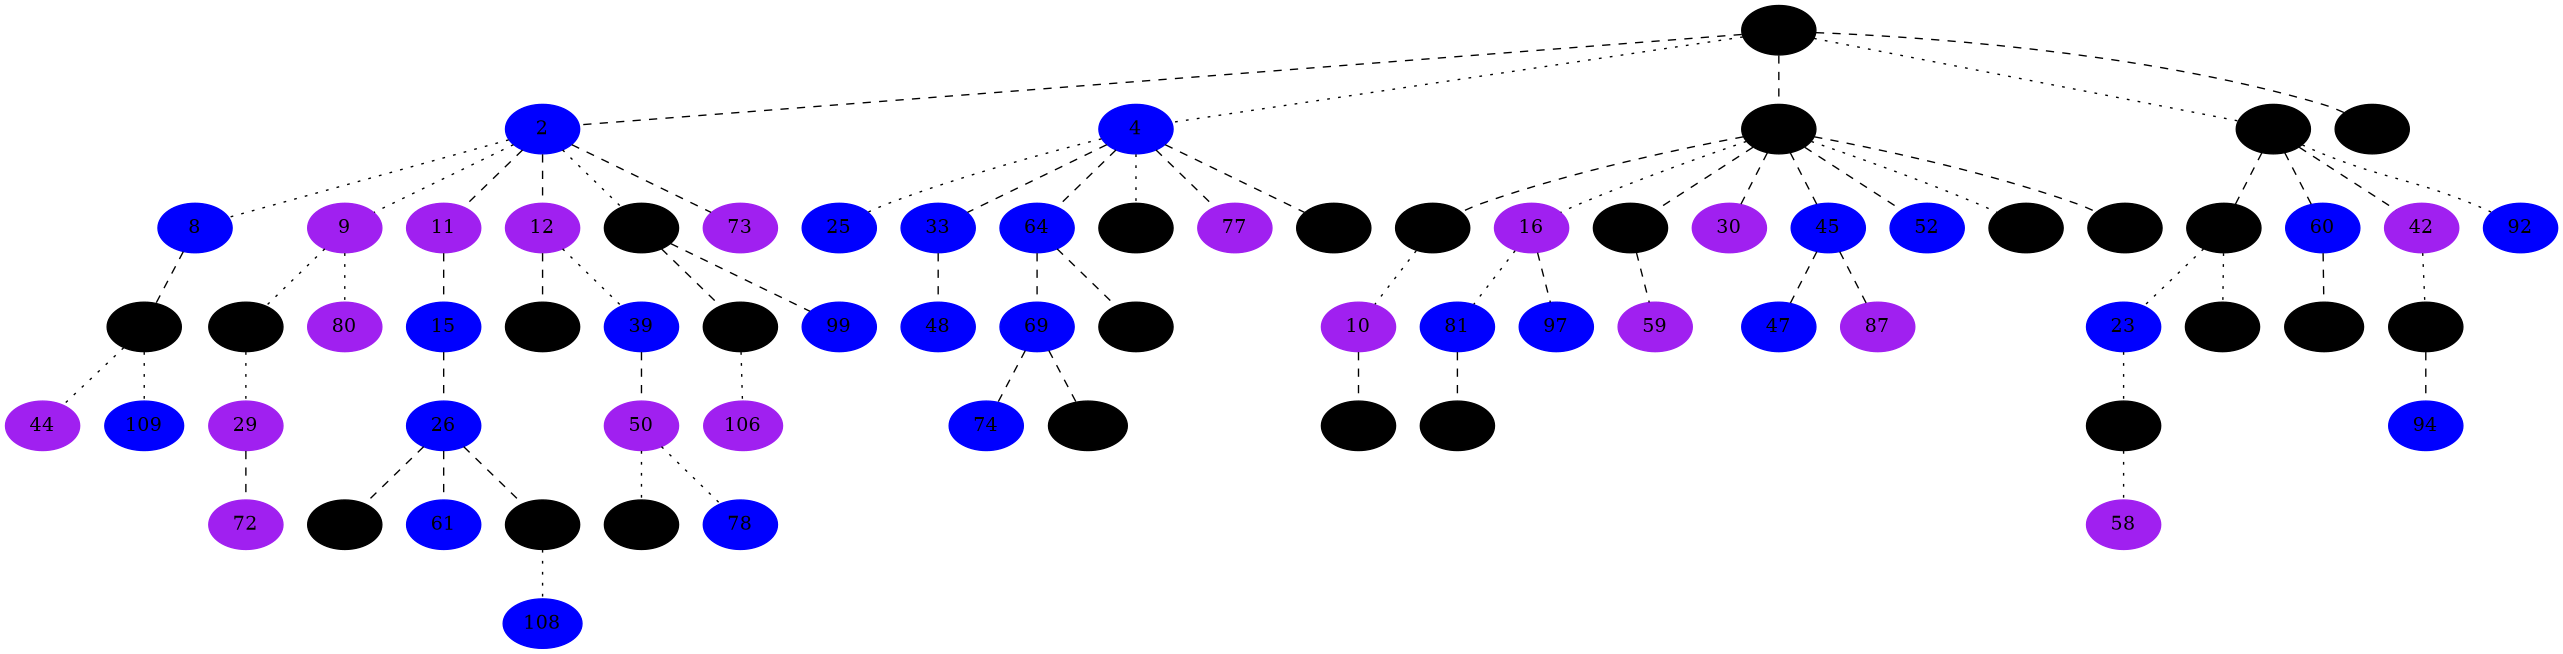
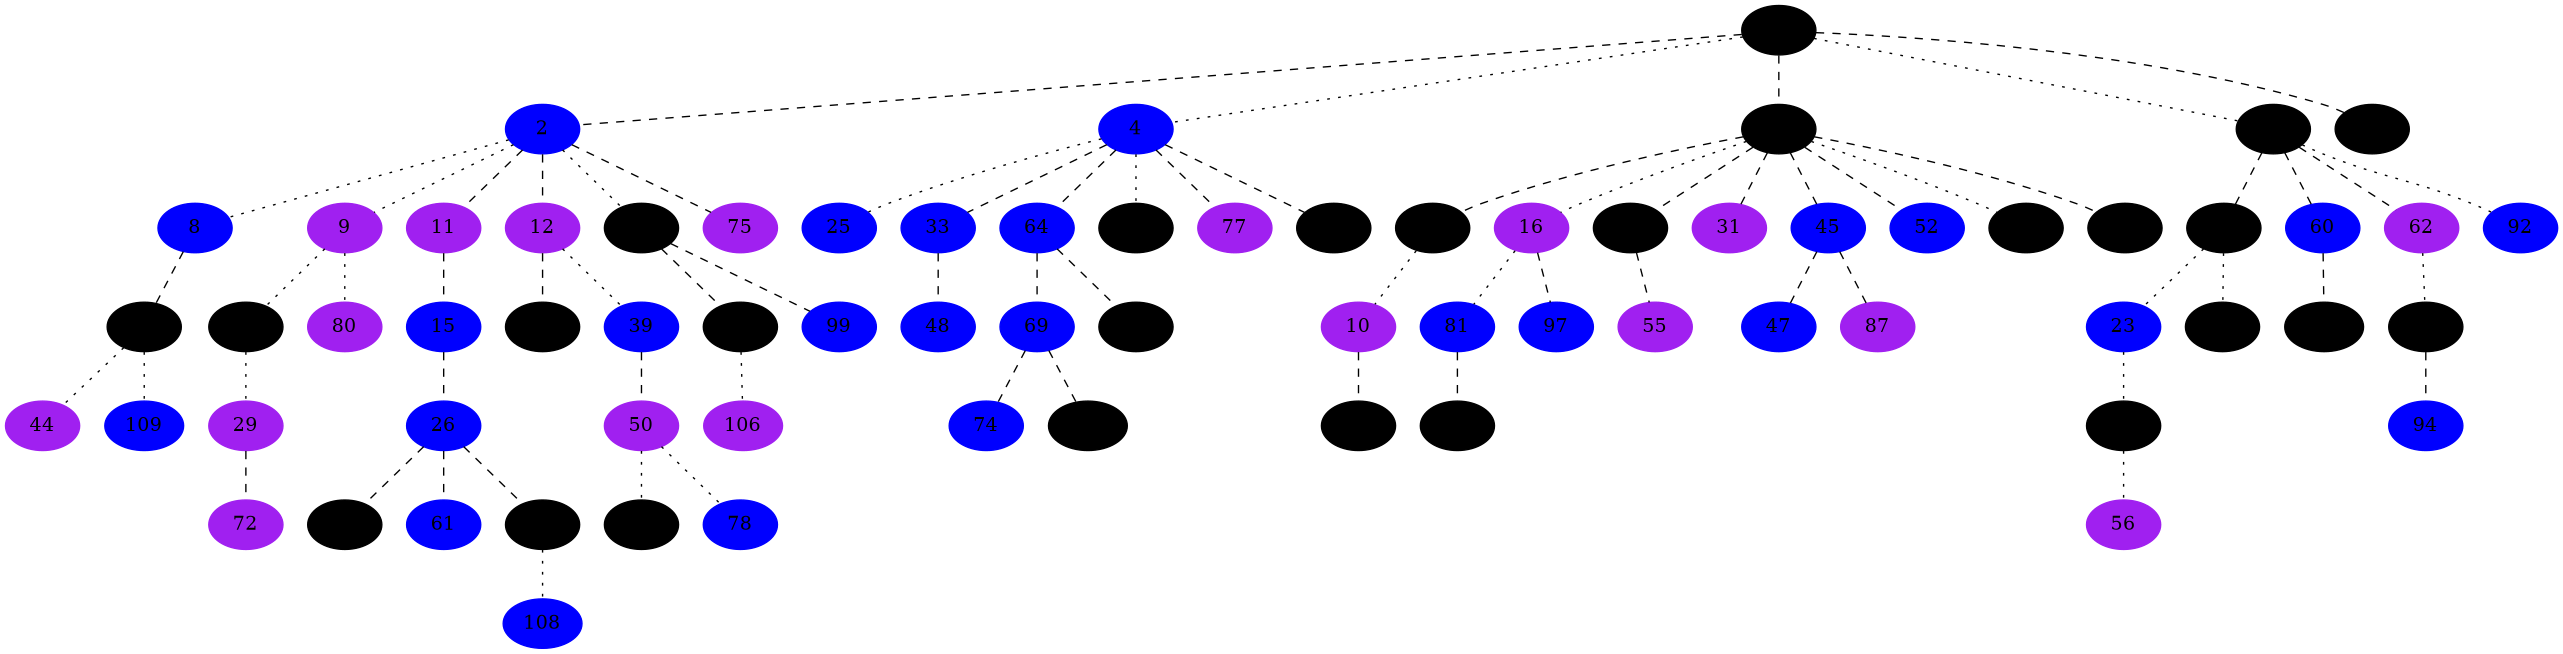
(740, 228) -> (740, 228)
(1729, 228) -> (1729, 228)
(2422, 228) -> (2422, 228)
(1655, 327) -> (1655, 327)
(2124, 525) -> (2124, 525)
